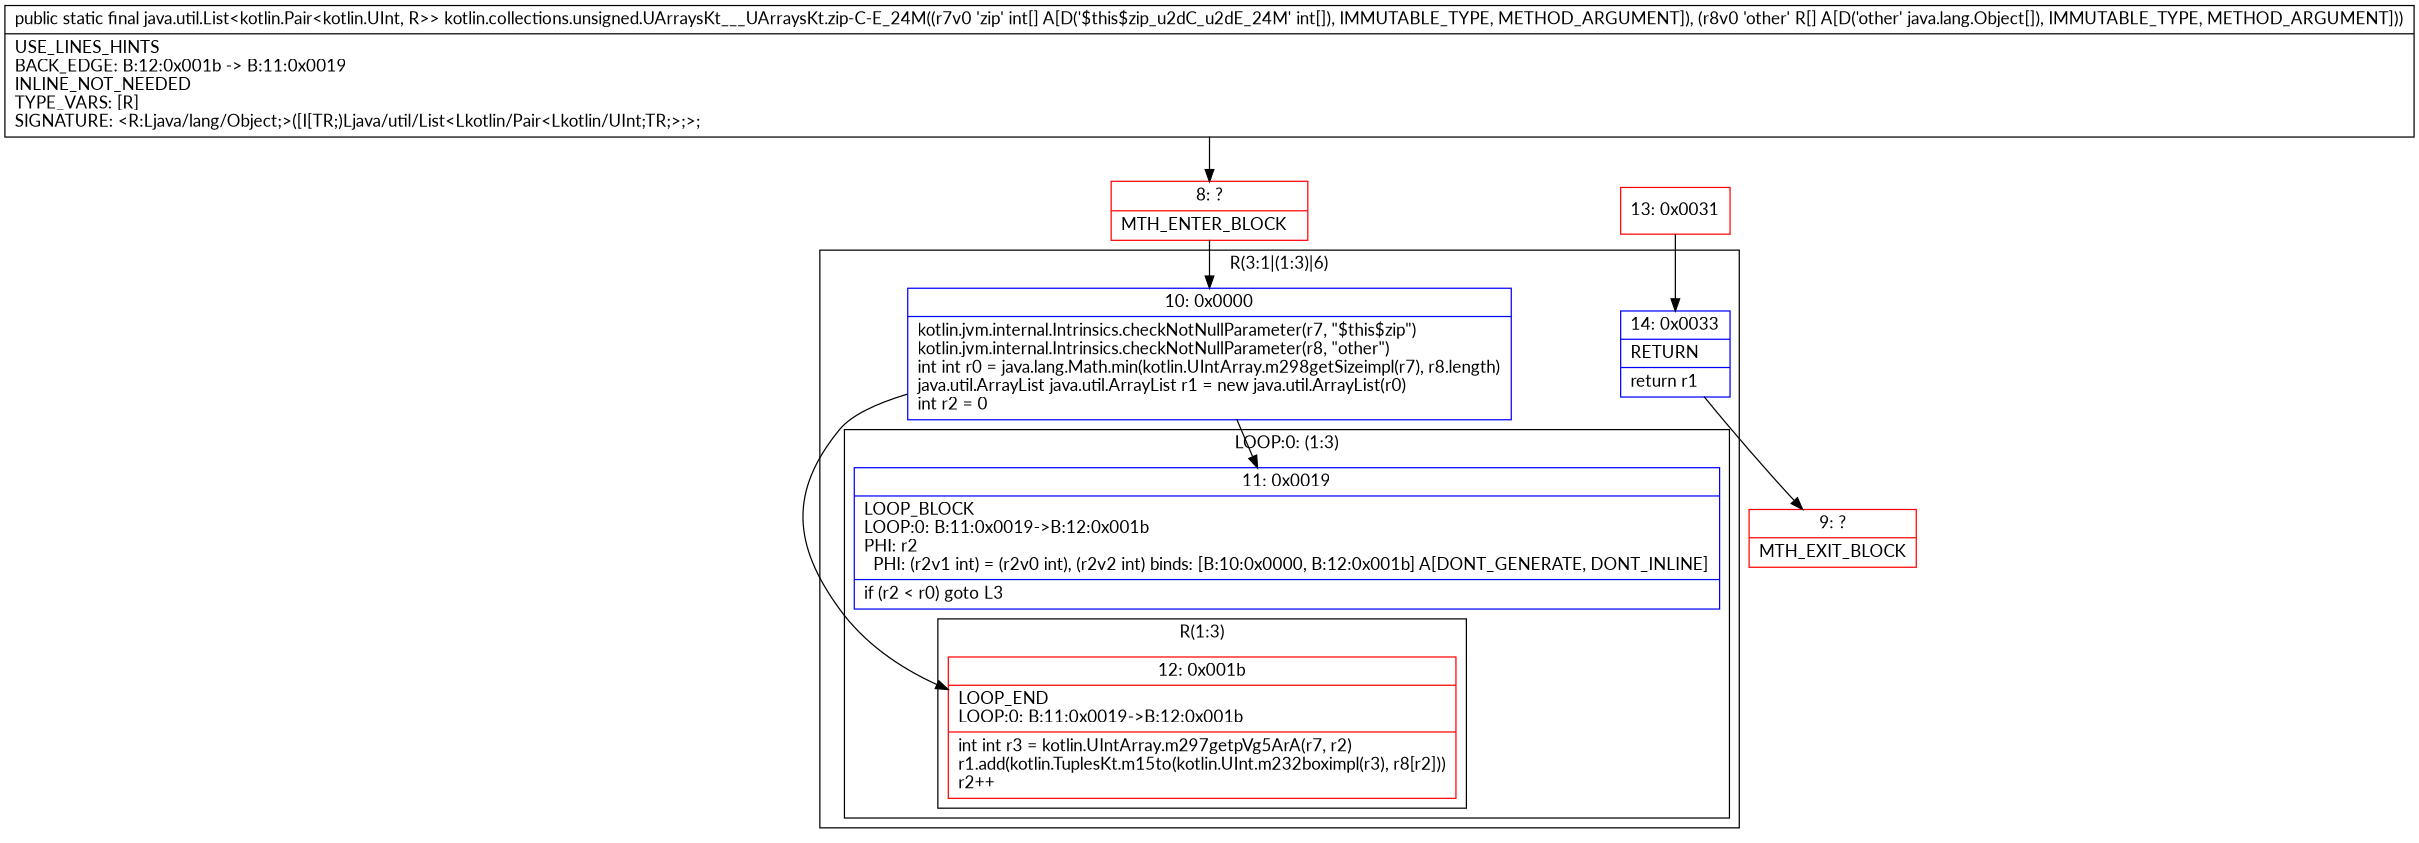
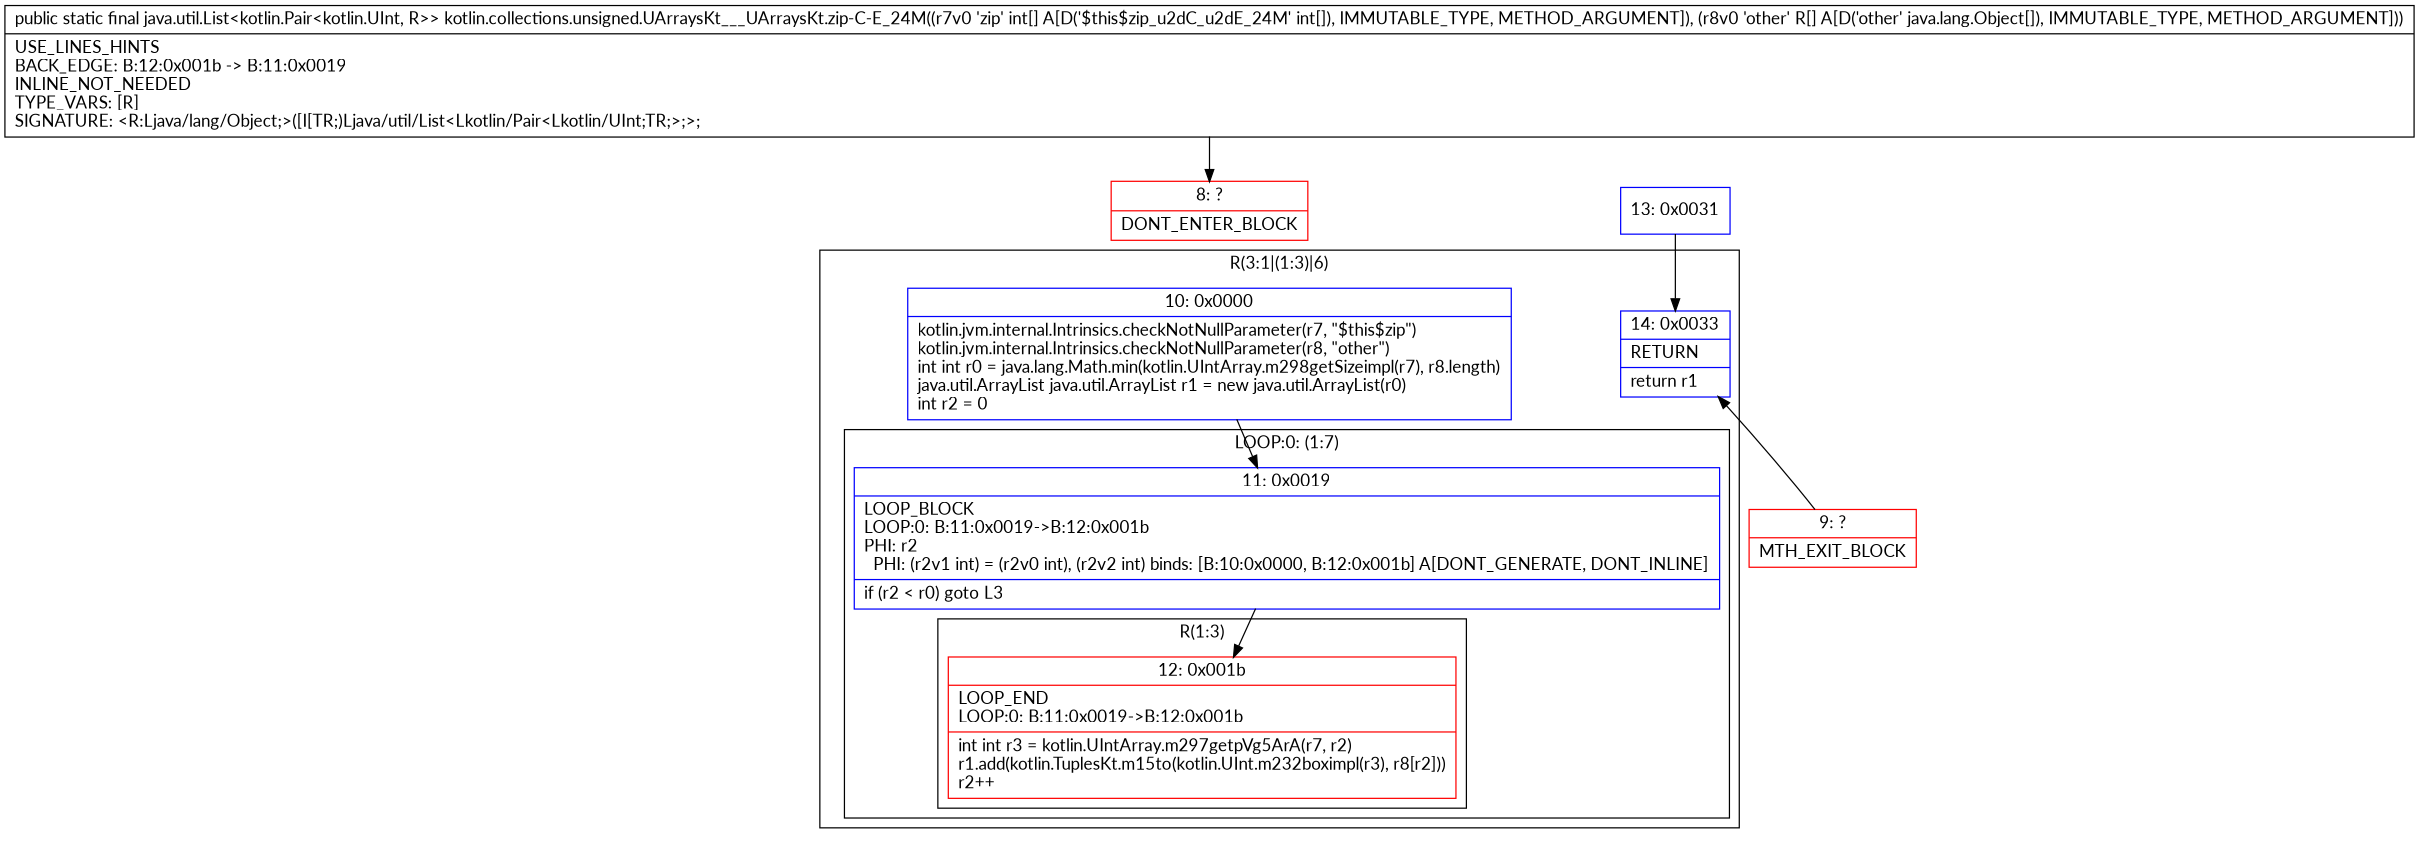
(1675, 211) -> (1675, 211)
(1204, 225) -> (1210, 225)
(1210, 258) -> none
(1287, 444) -> (1287, 444)
(1748, 449) -> (1772, 457)
(806, 542) -> (1247, 627)
